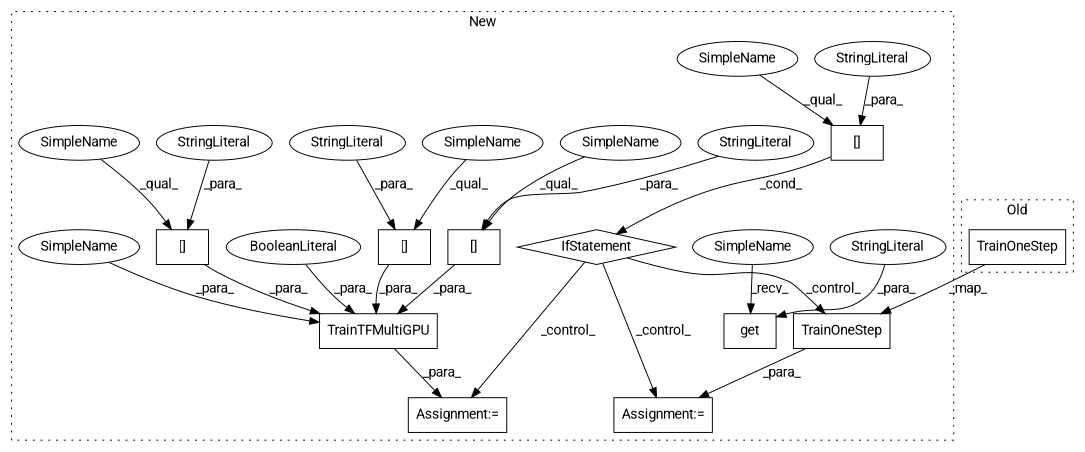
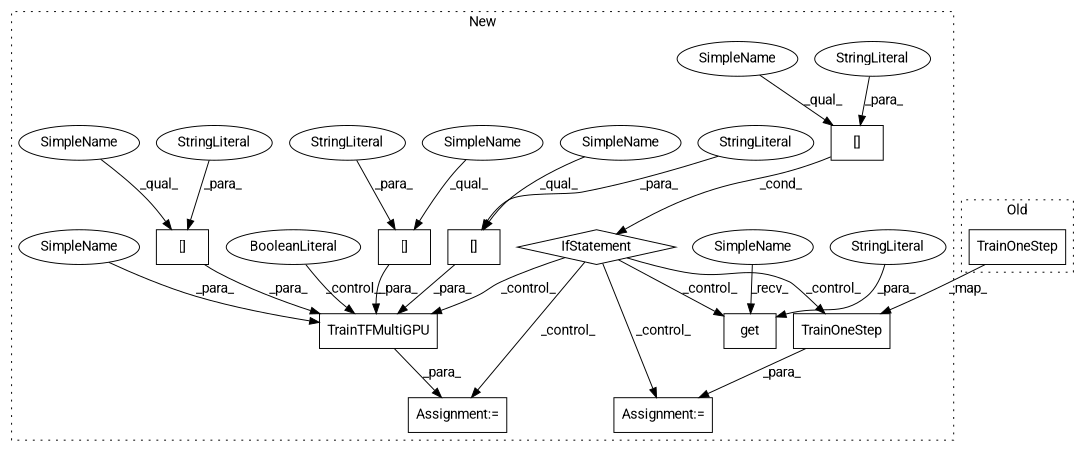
none -> (502, 281)
none -> (667, 286)
(353, 289) -> (353, 289)
